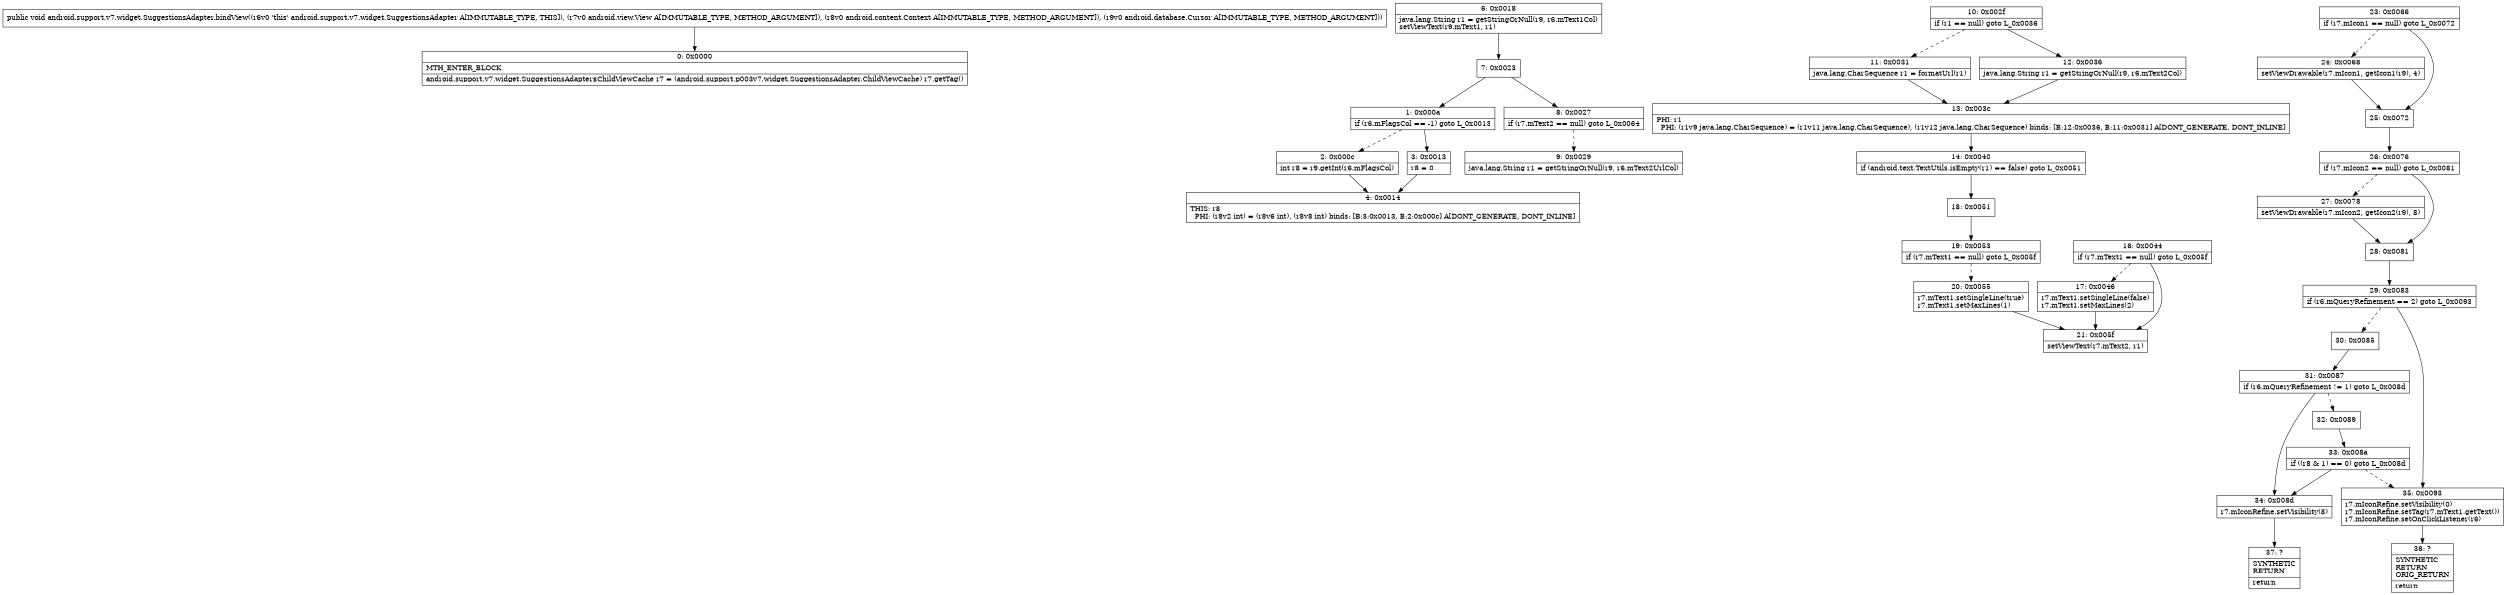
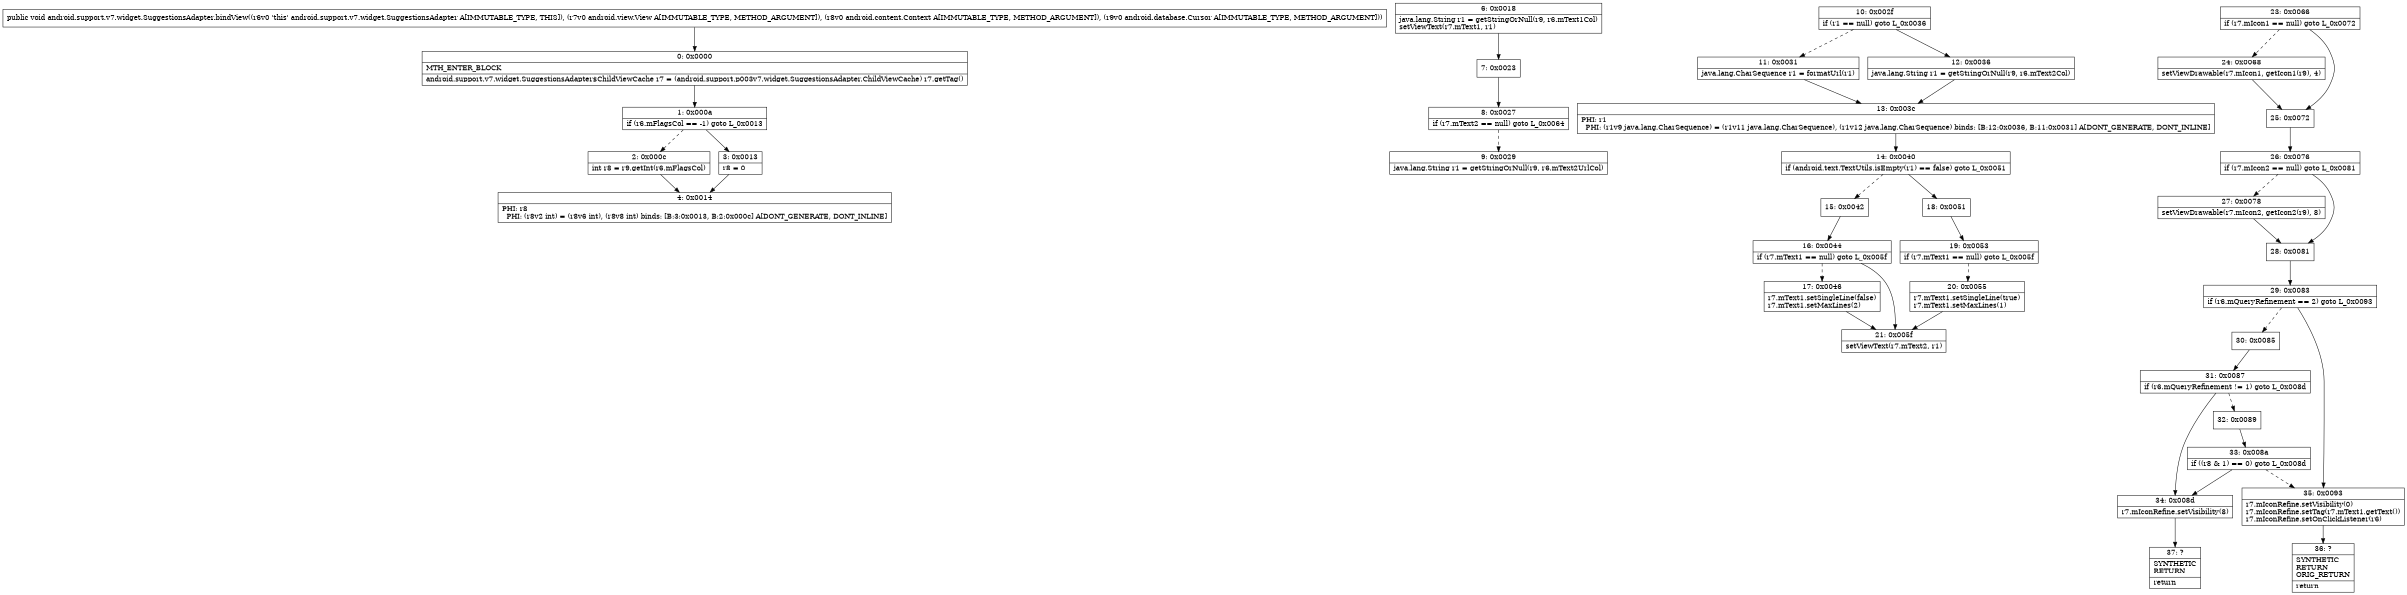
(1447, 27) -> (1447, 27)
(1465, 91) -> (695, 94)
none -> (1845, 207)
(1207, 209) -> (516, 209)
